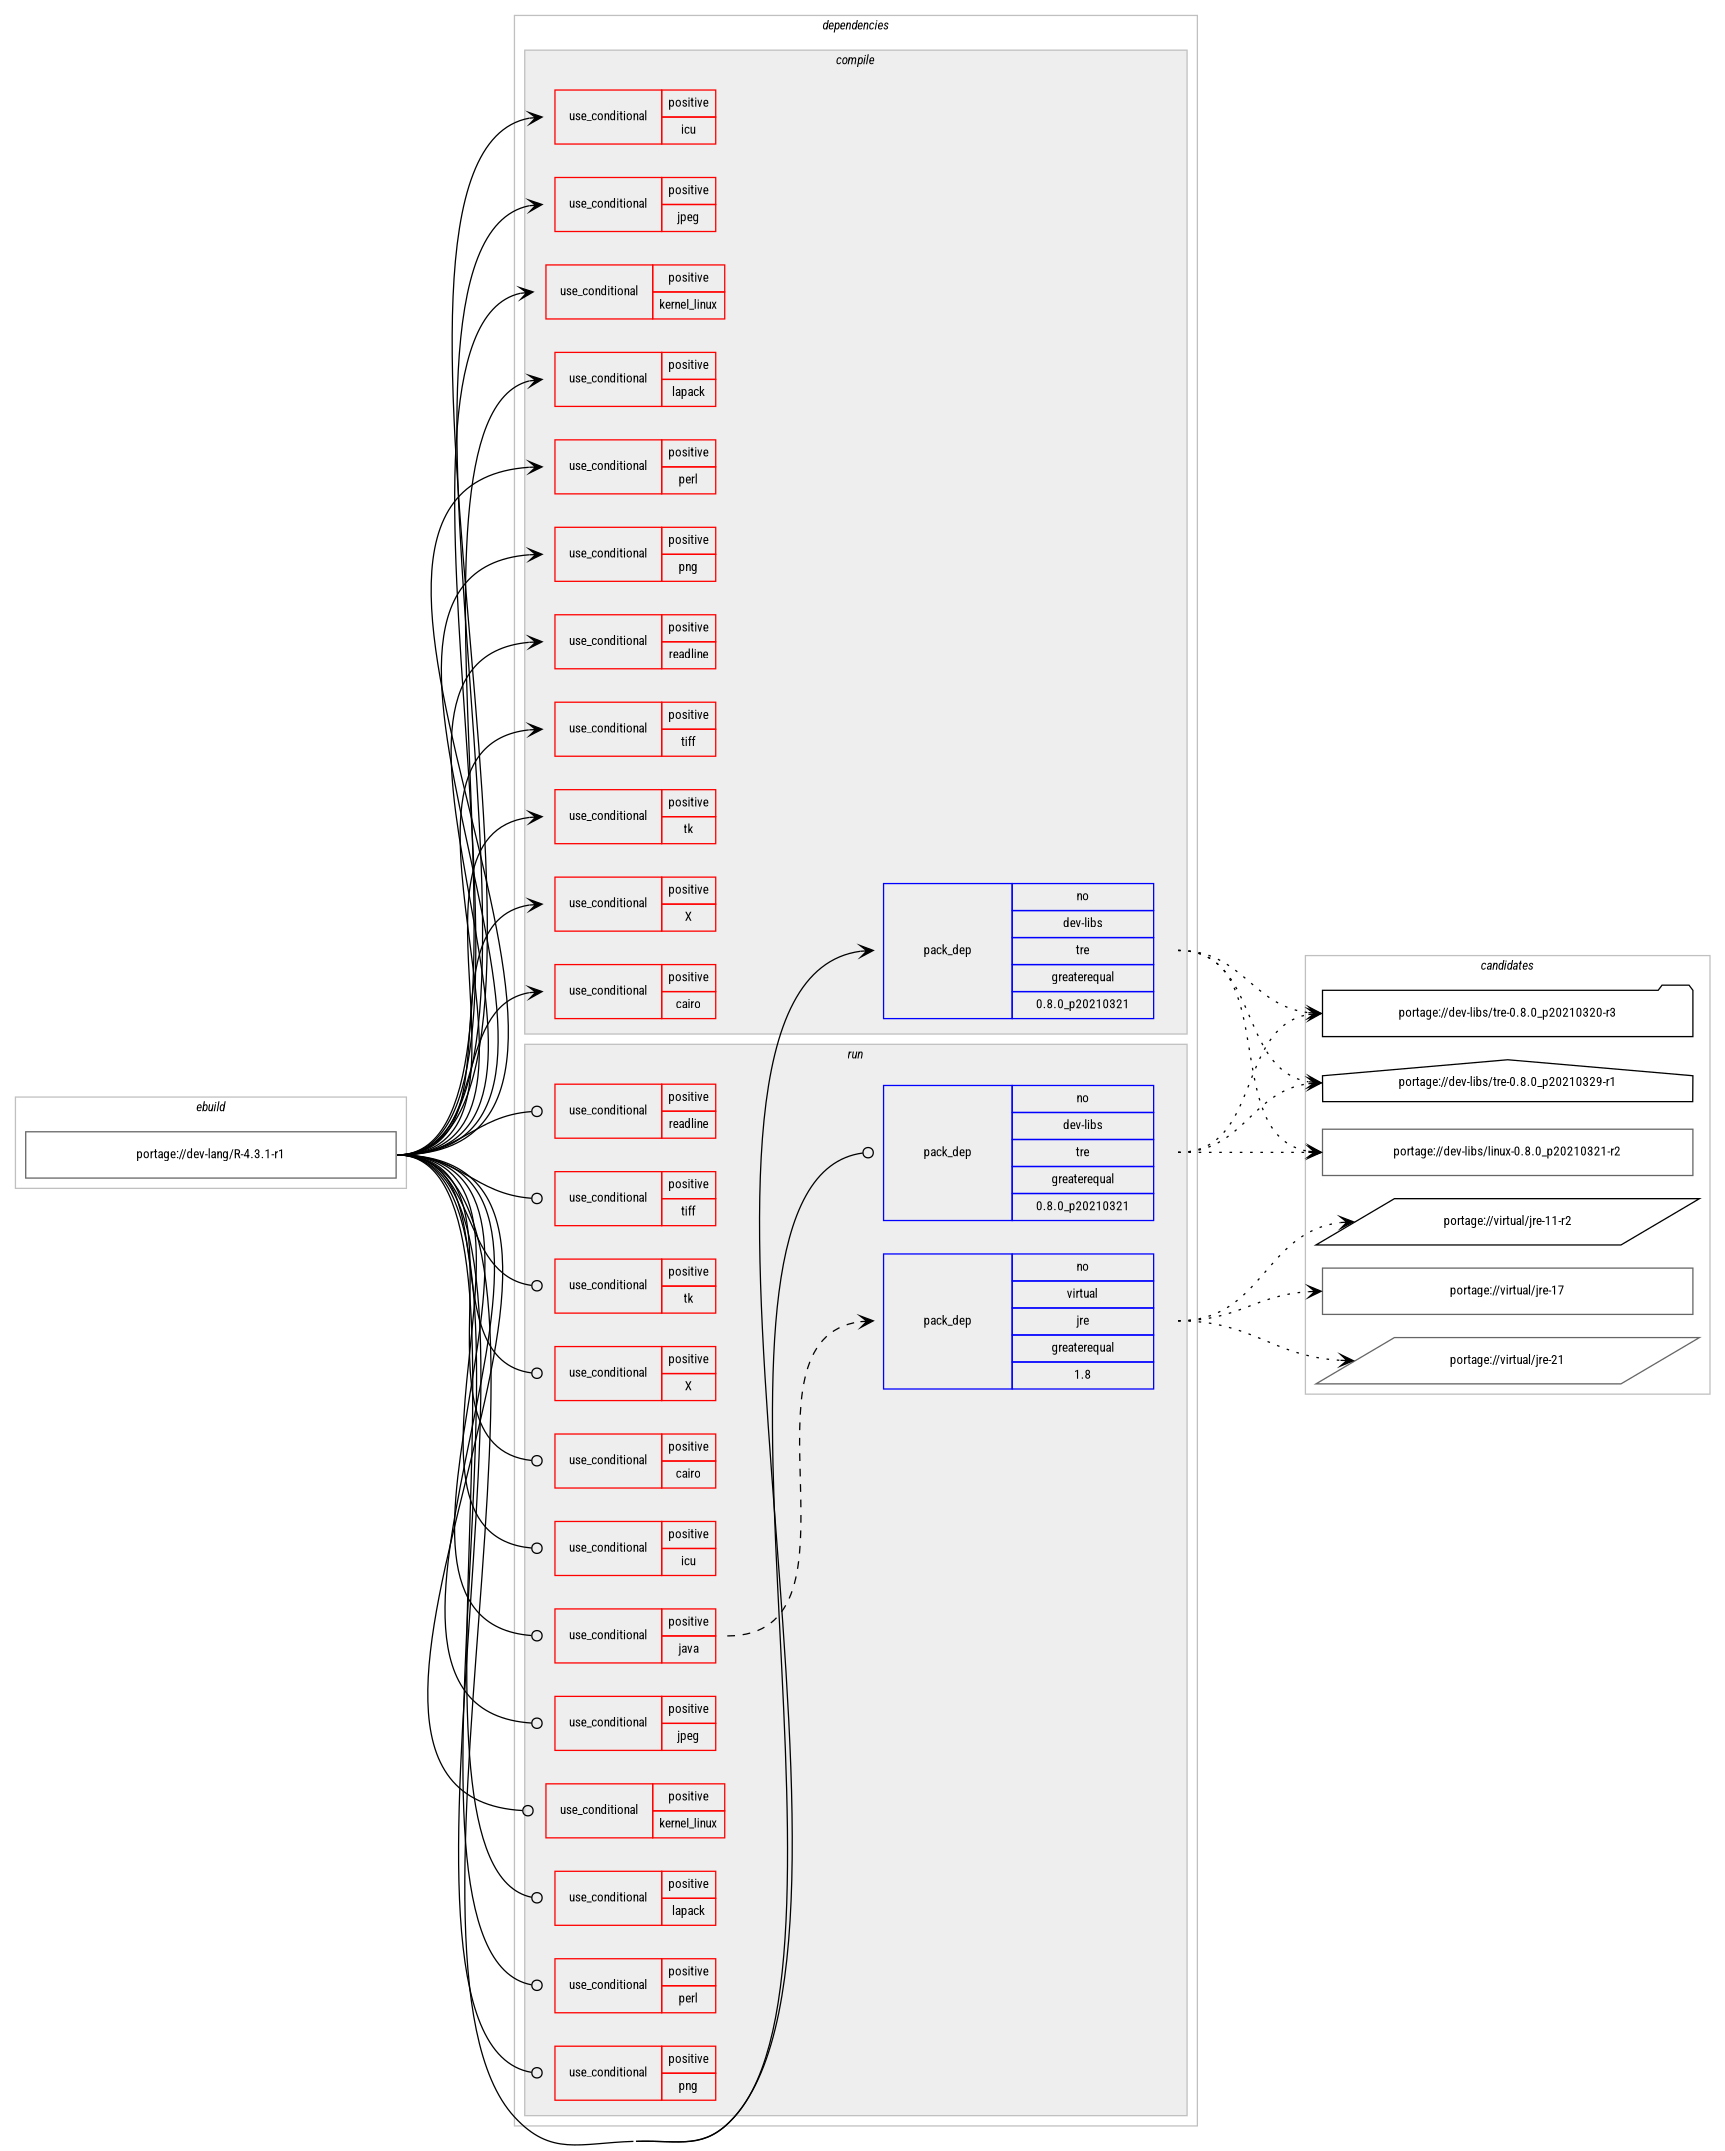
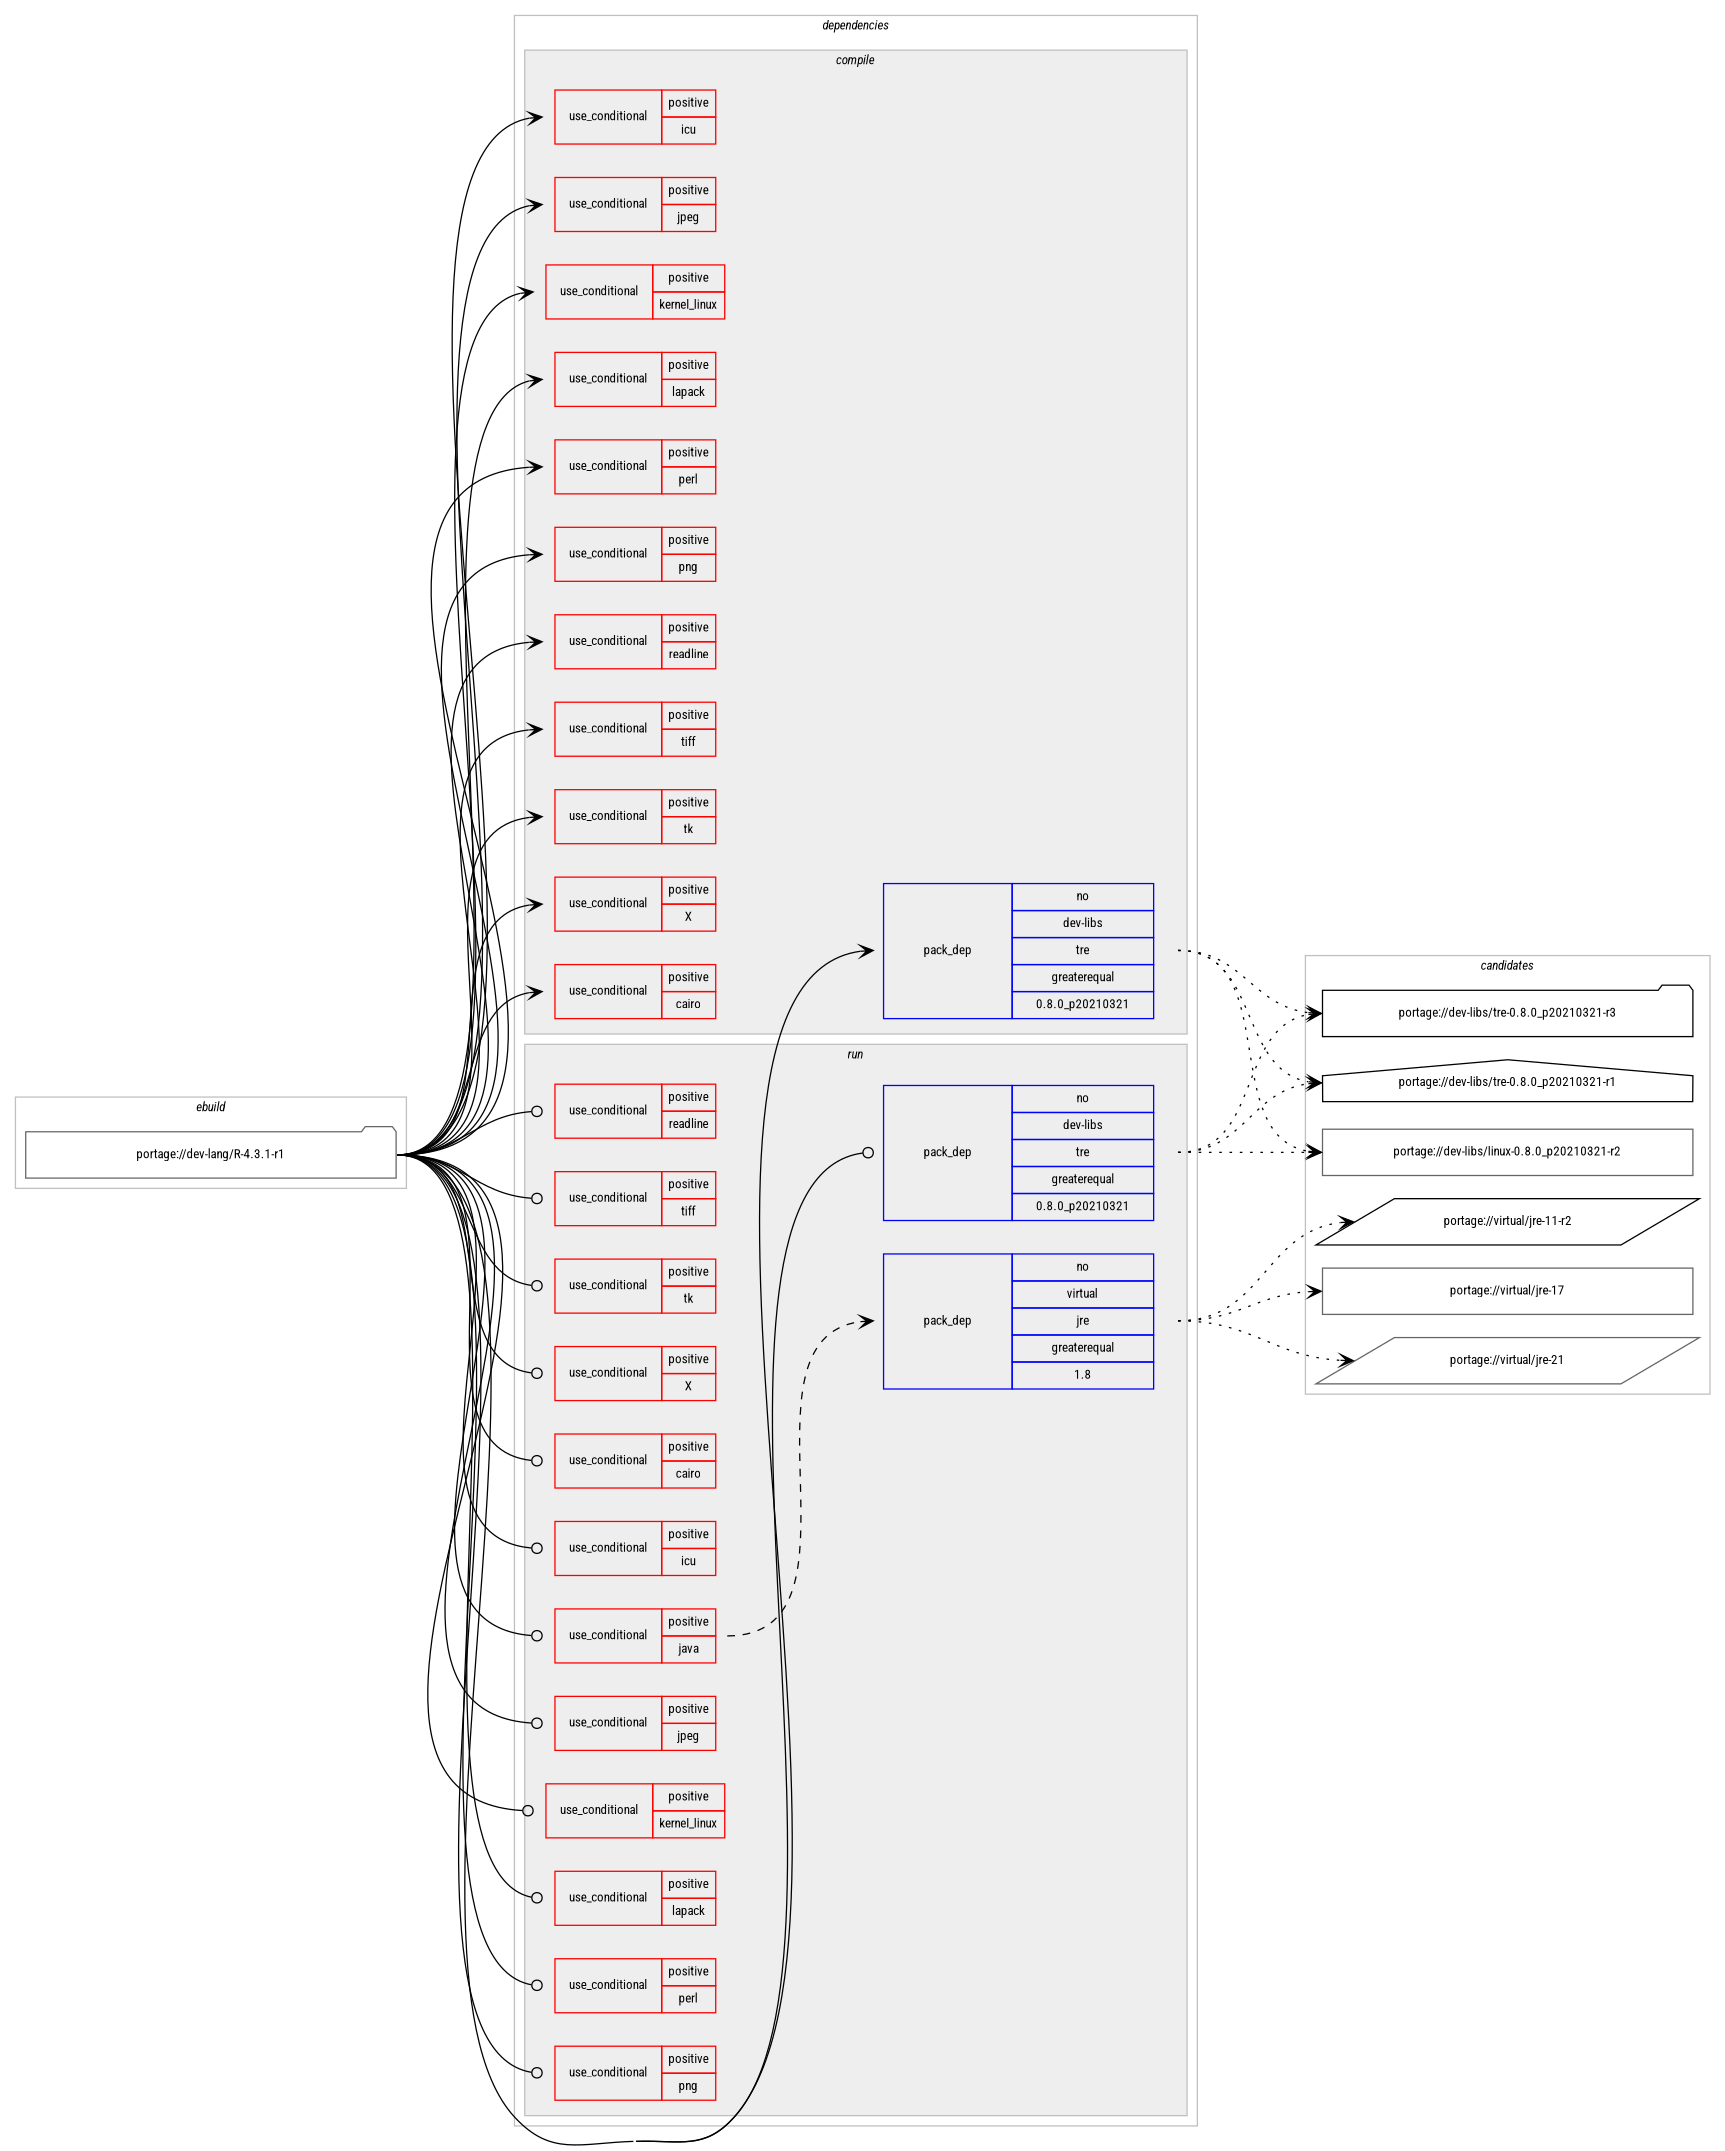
(1508, 1013) -> (1508, 1013)
(1508, 1083) -> (1508, 1083)
(211, 1155) -> (211, 1155)
